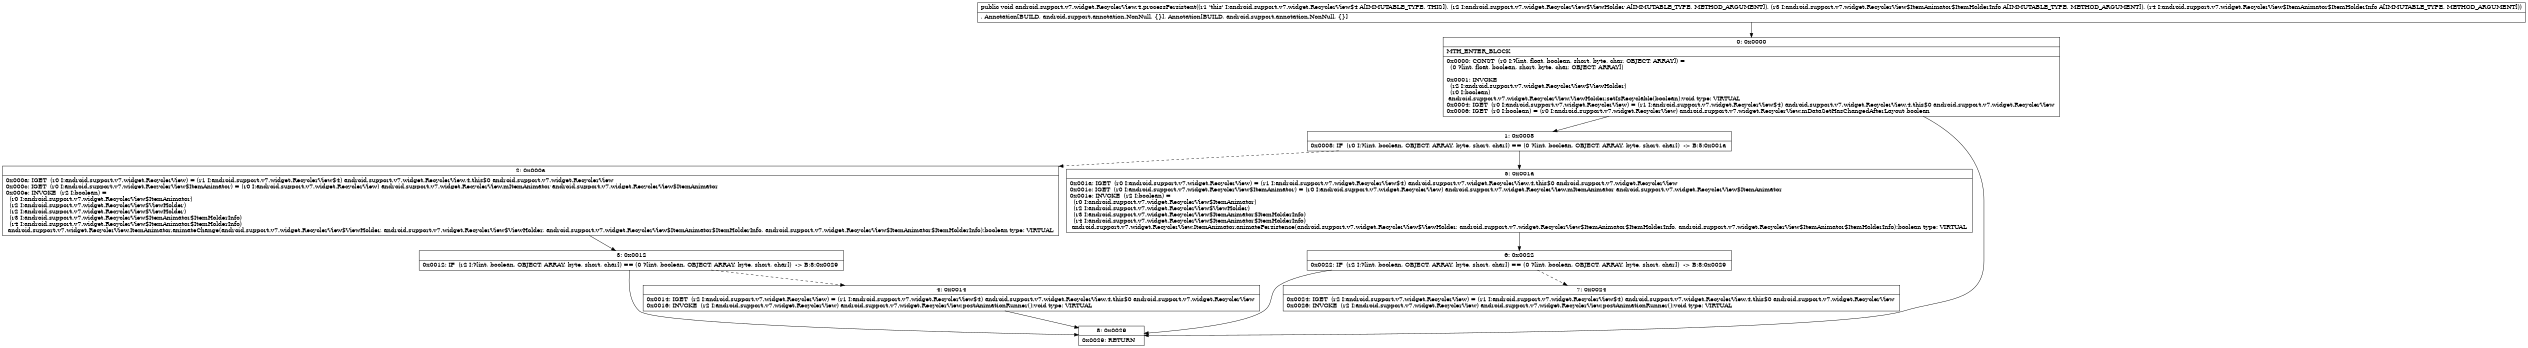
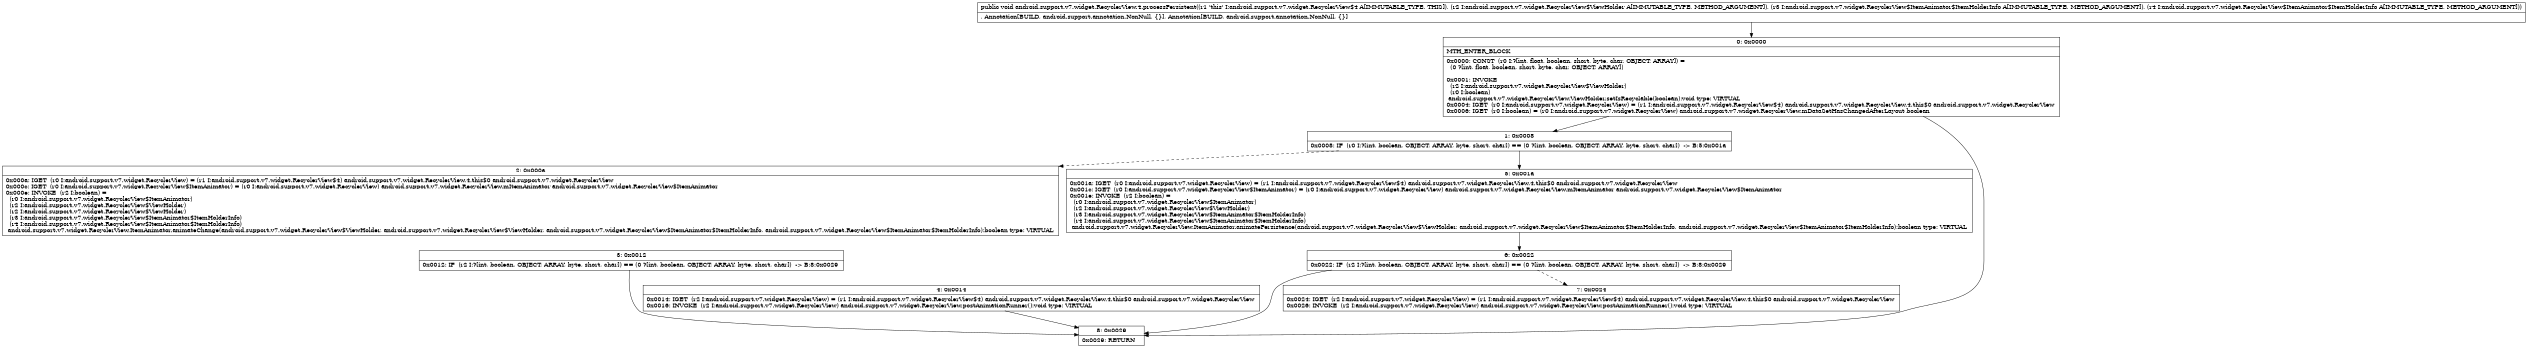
(601, 242) -> none
(776, 277) -> none
